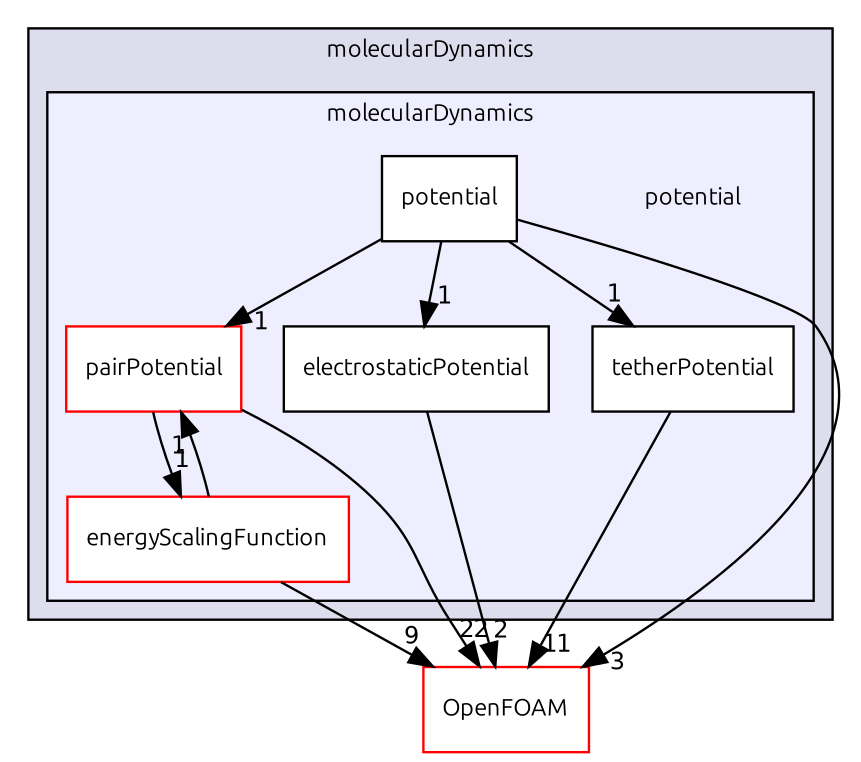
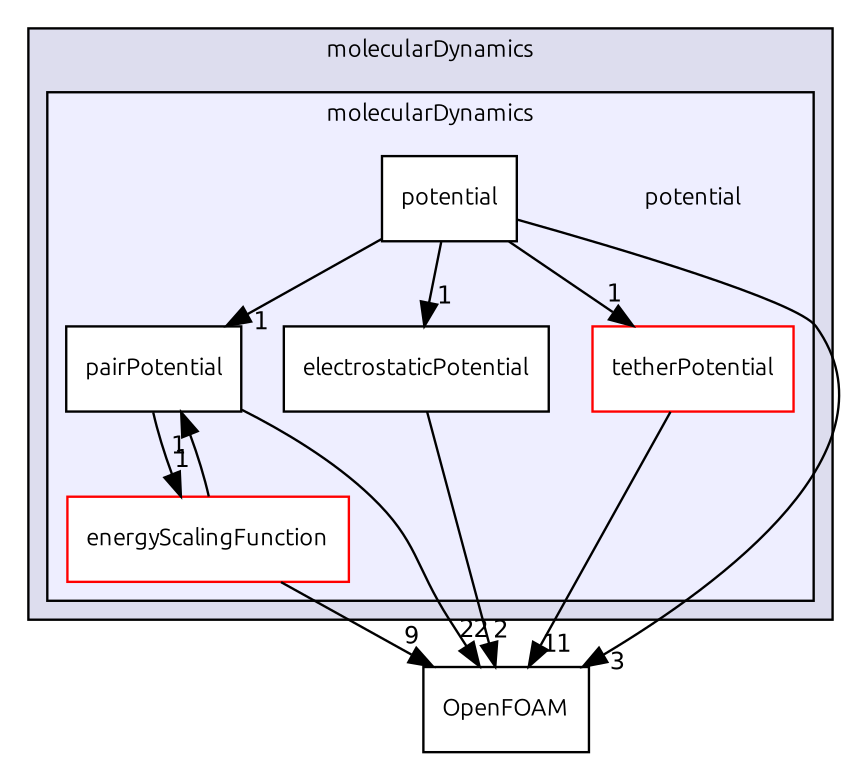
(154, 369) -> (154, 369)
(693, 369) -> (693, 369)
(506, 710) -> (506, 710)
